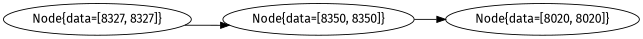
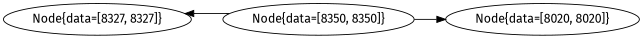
(203, 25) -> (212, 13)
